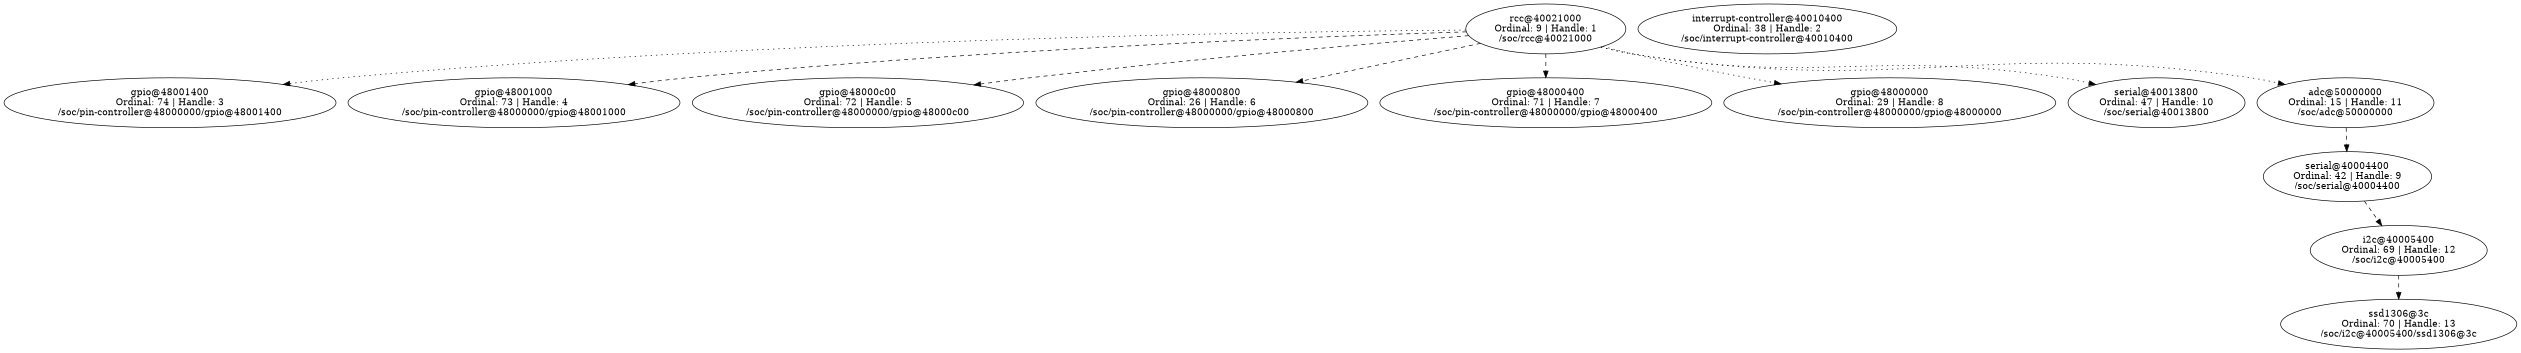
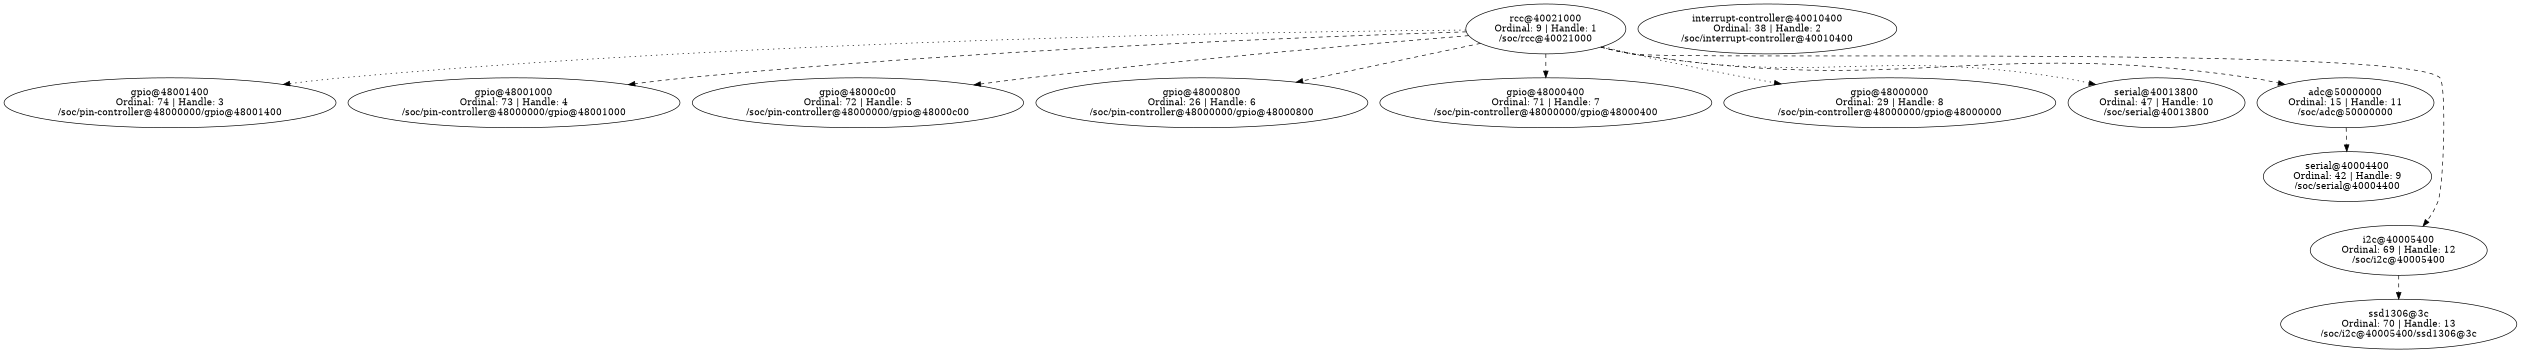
(1990, 65) -> (1990, 65)
(2371, 211) -> (2094, 57)
